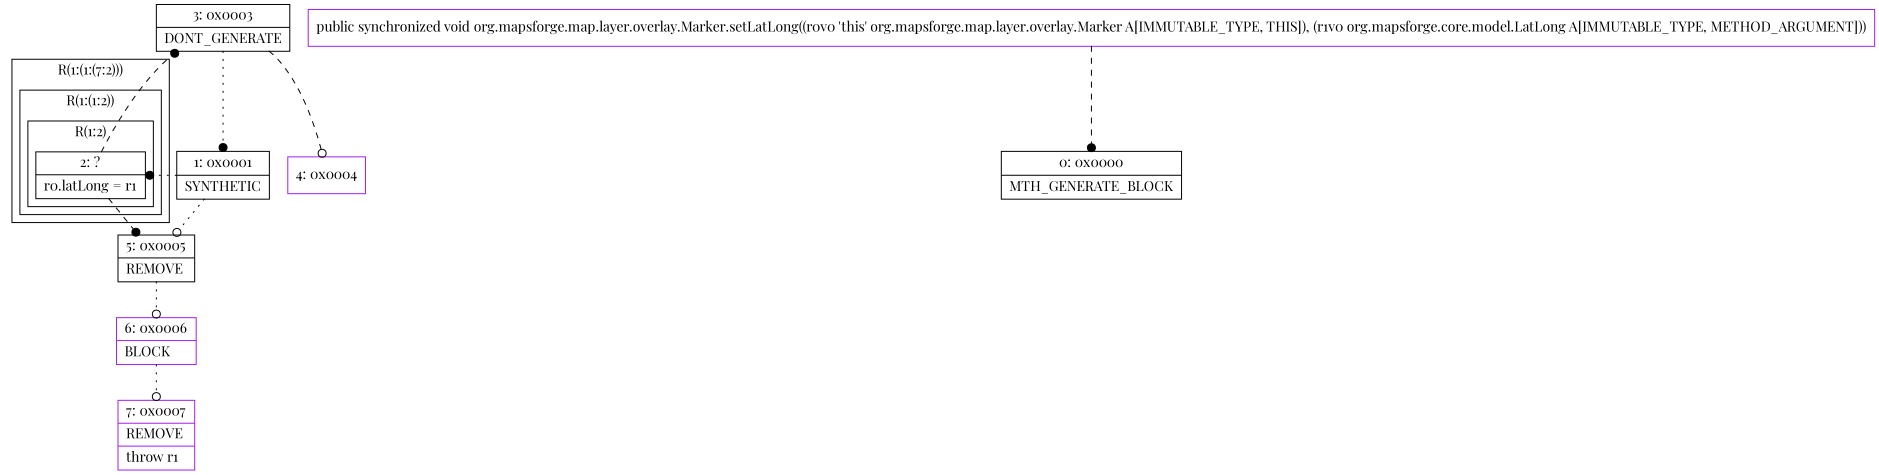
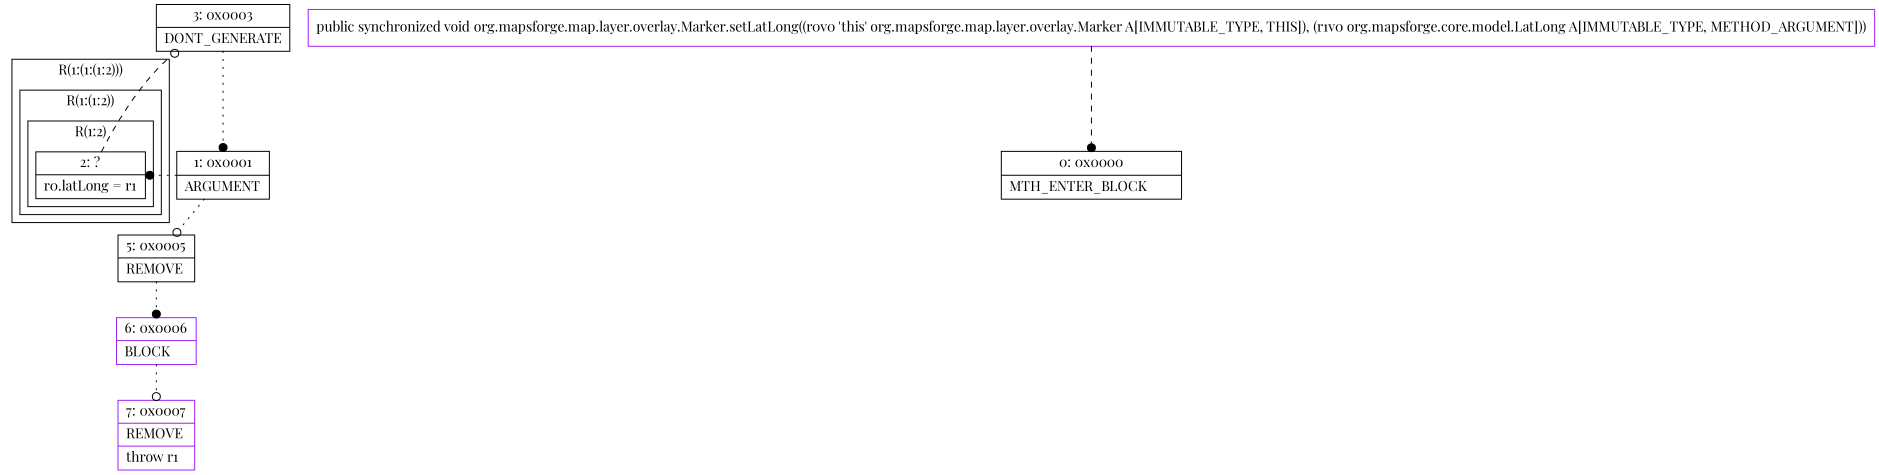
(91, 71) -> (91, 71)
(132, 101) -> (132, 101)
(327, 175) -> none
(223, 187) -> (223, 187)
(1091, 187) -> (1078, 187)
(121, 214) -> none
(156, 296) -> (156, 296)
